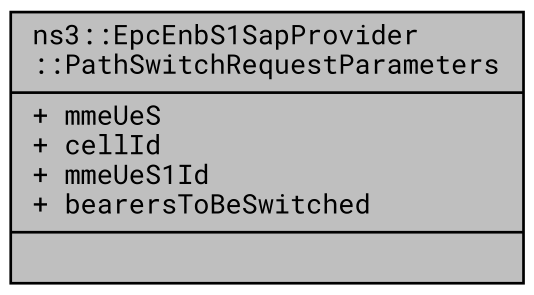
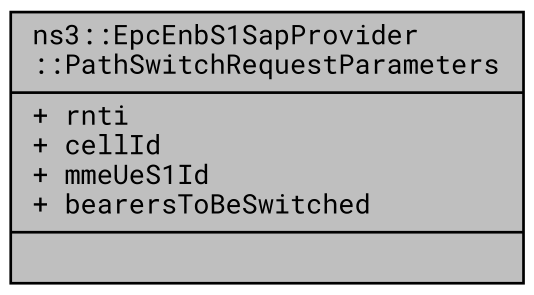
(98, 117) -> (82, 117)
